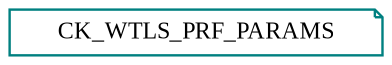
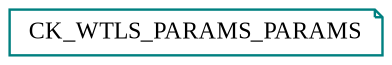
(196, 32) -> (196, 32)
